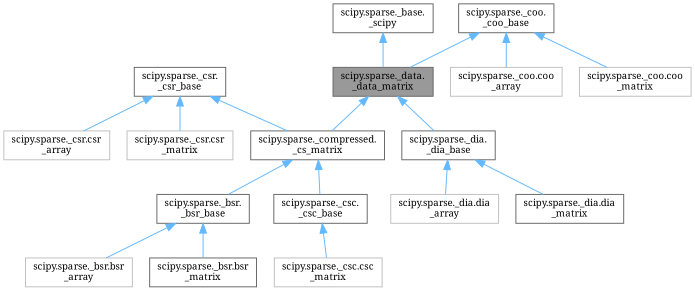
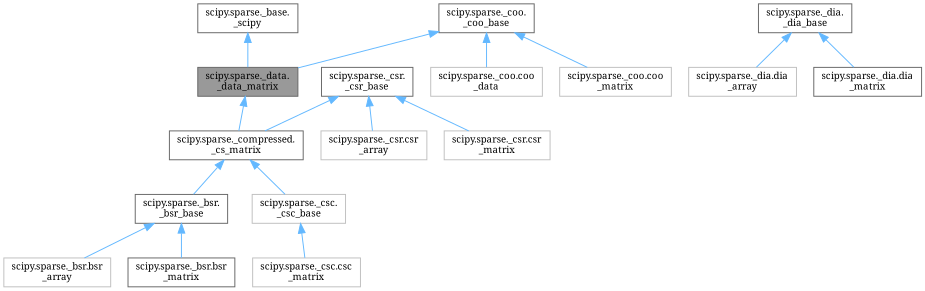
(506, 82) -> (487, 82)
(419, 117) -> none
(321, 209) -> (299, 209)
